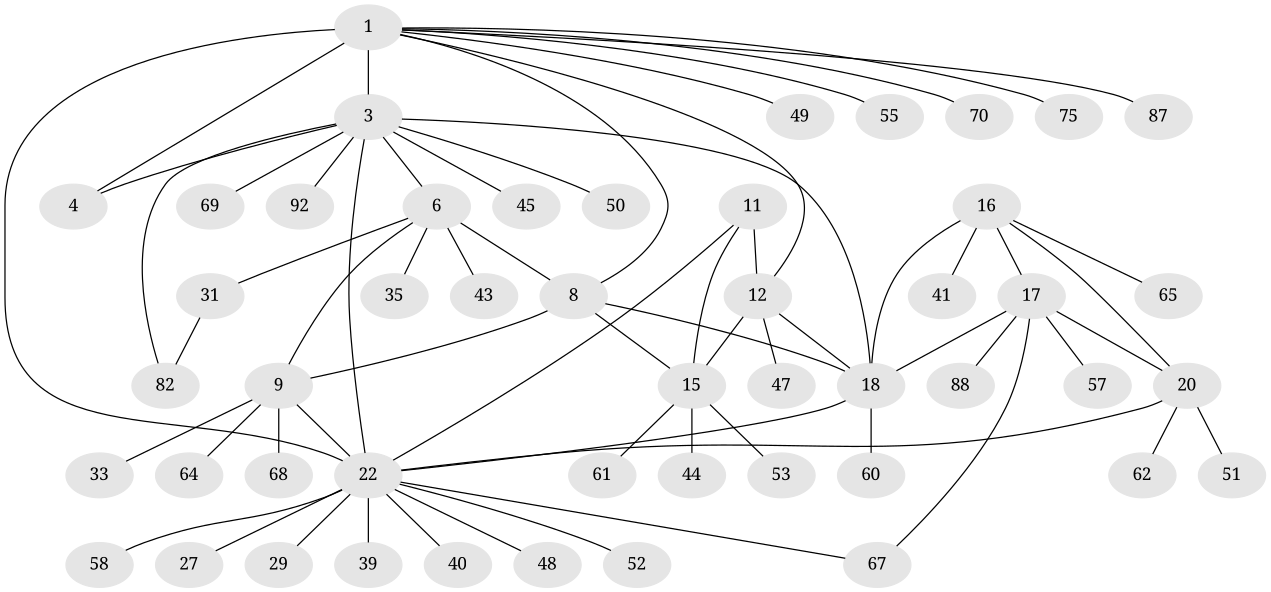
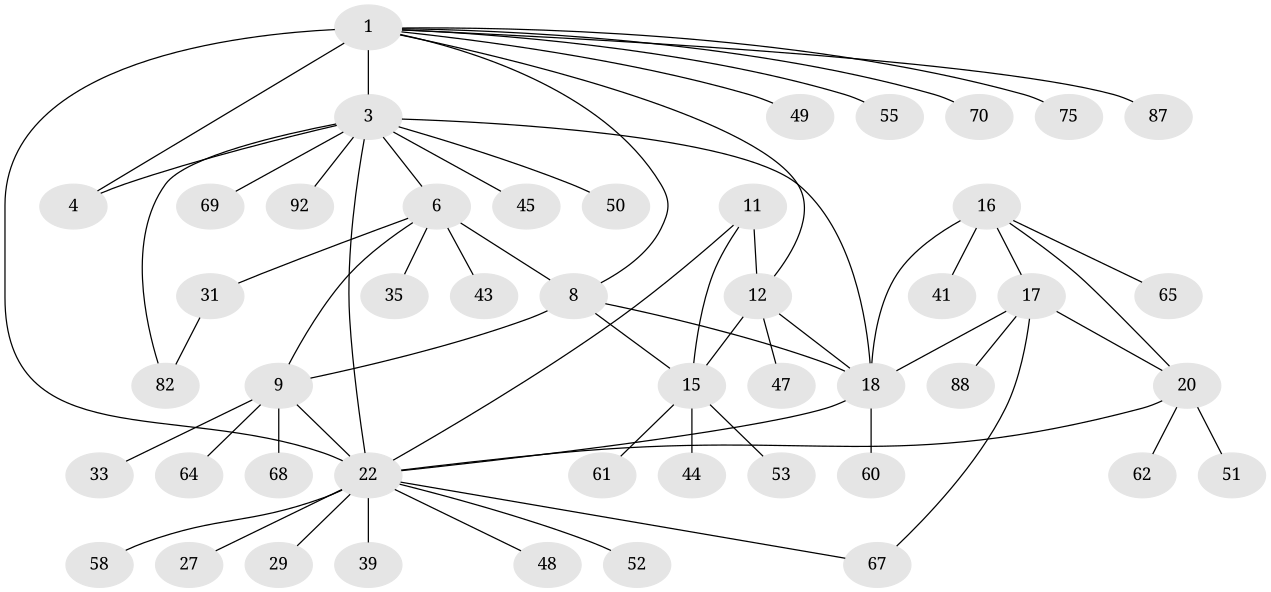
(1098, 386) -> none
(458, 565) -> none
